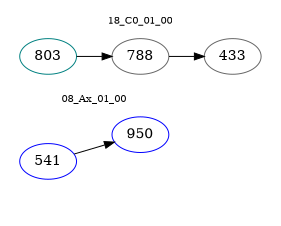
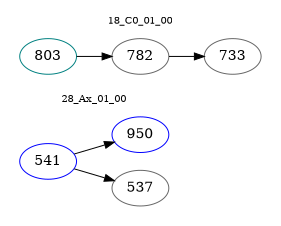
(140, 56) -> (140, 56)
(233, 56) -> (233, 56)
(94, 100) -> (94, 100)
none -> (140, 188)
